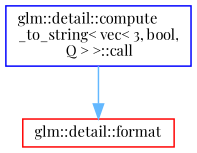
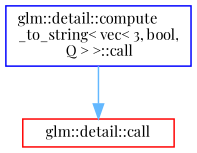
(98, 133) -> (98, 133)
